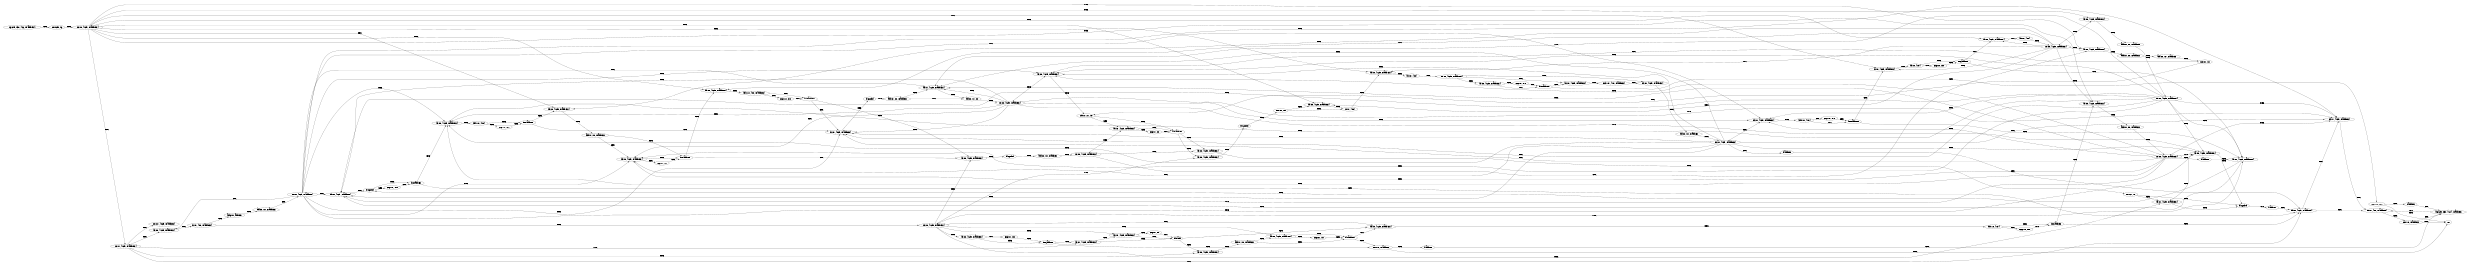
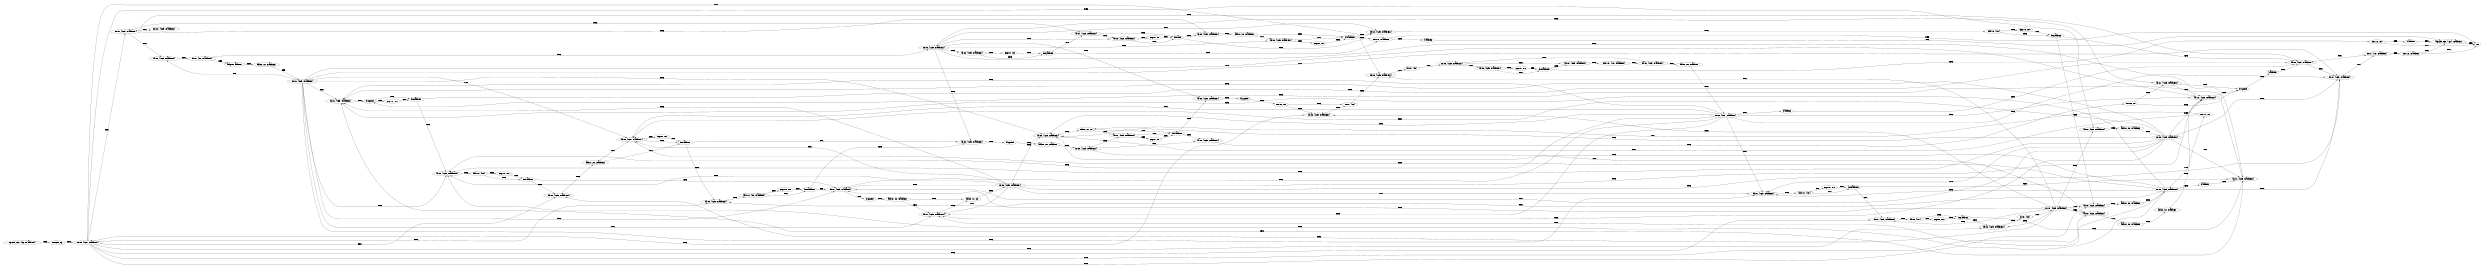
(2411, 211) -> (2468, 44)
